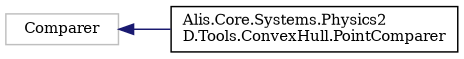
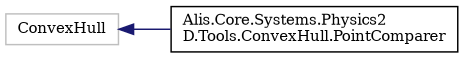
(62, 29) -> (62, 29)
